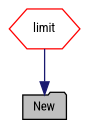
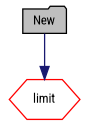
(45, 65) -> (45, 50)
